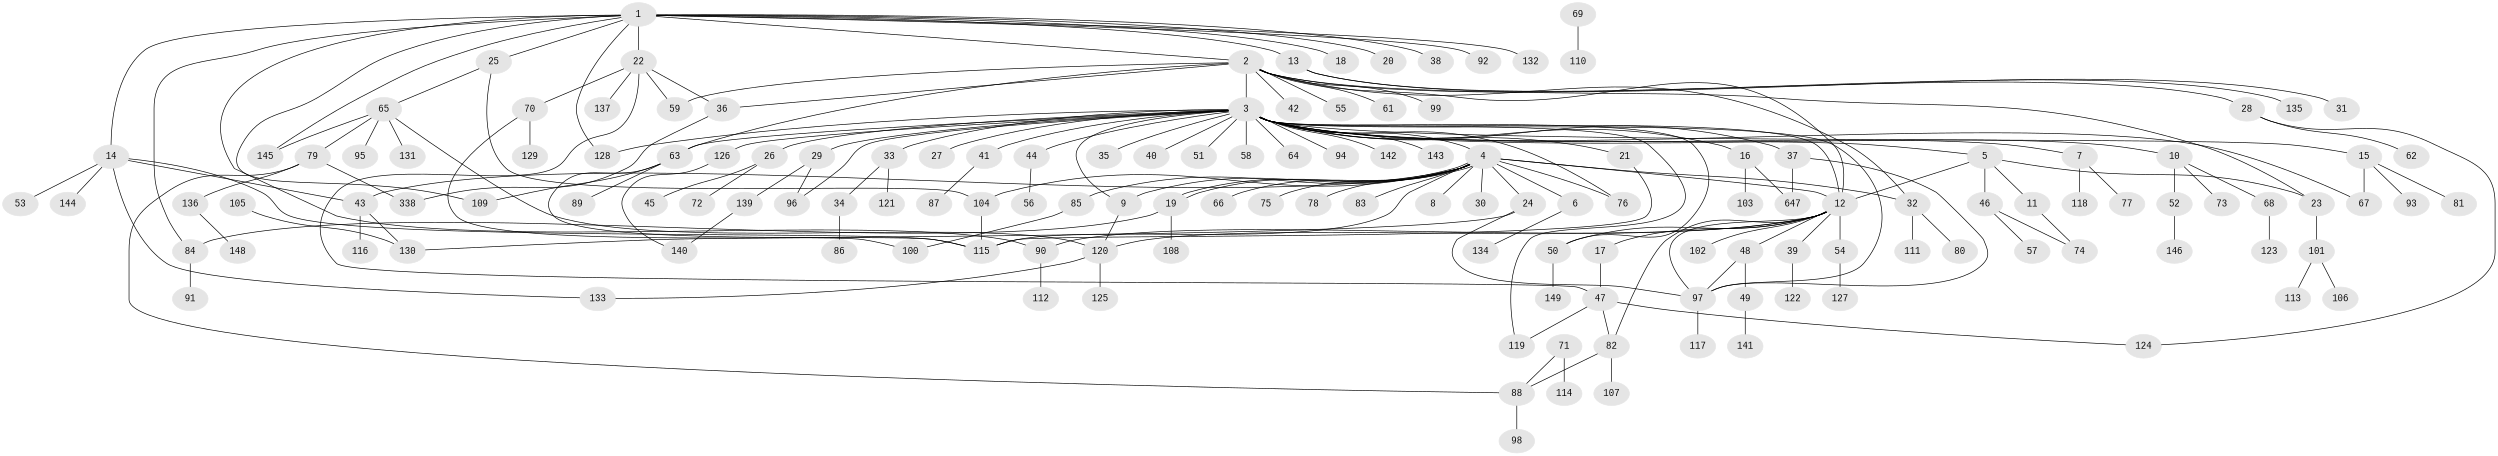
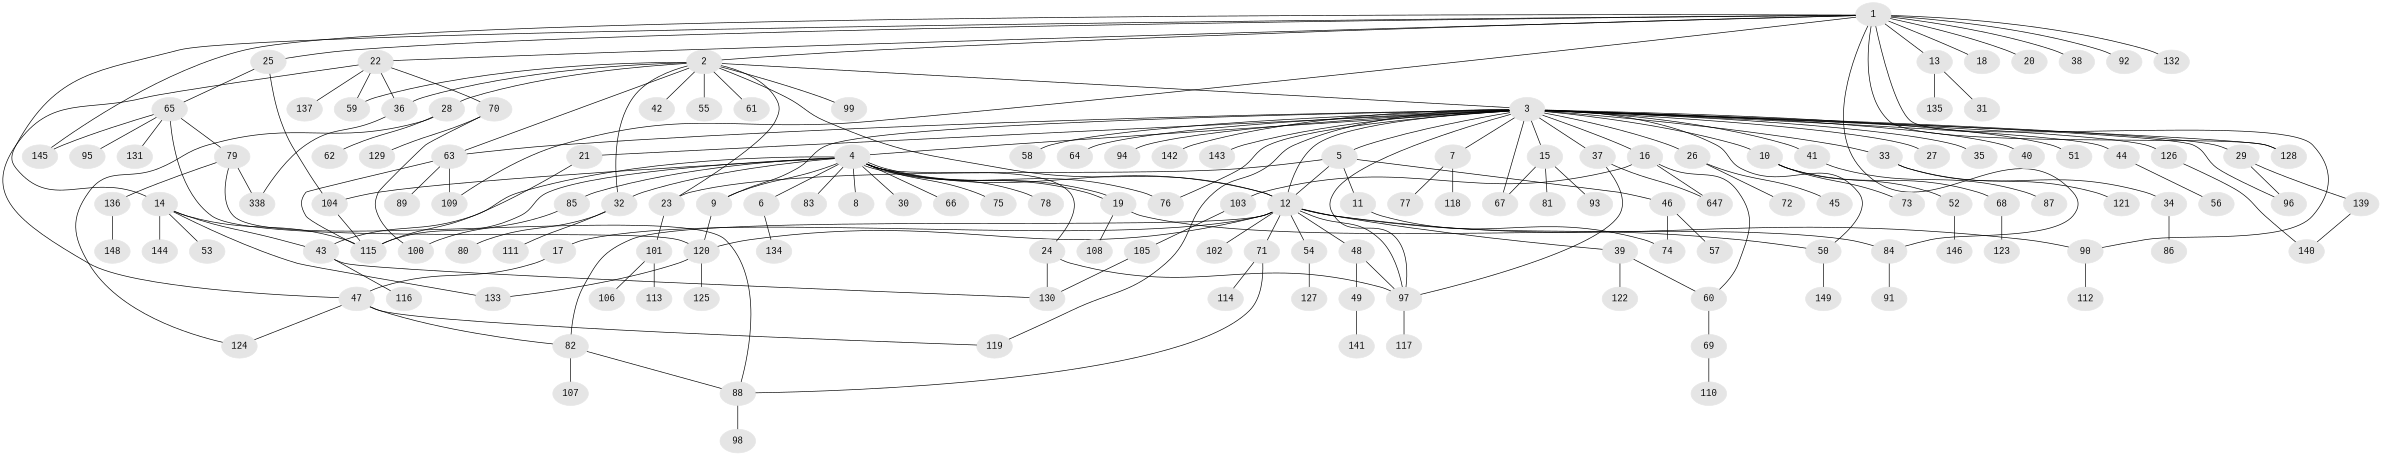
none -> (1274, 227)
none -> (1190, 228)
none -> (1709, 299)
